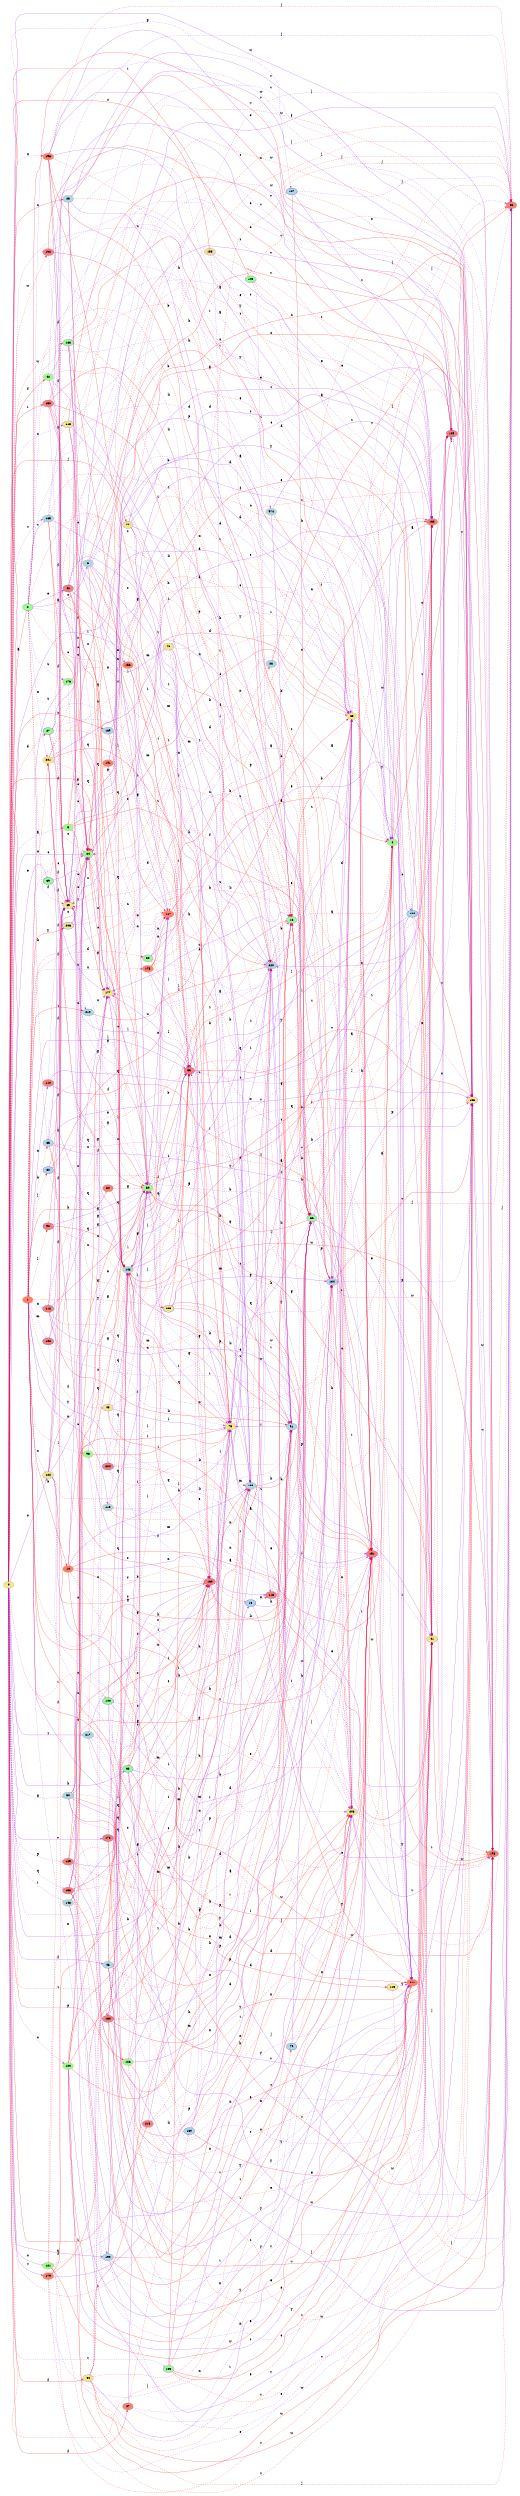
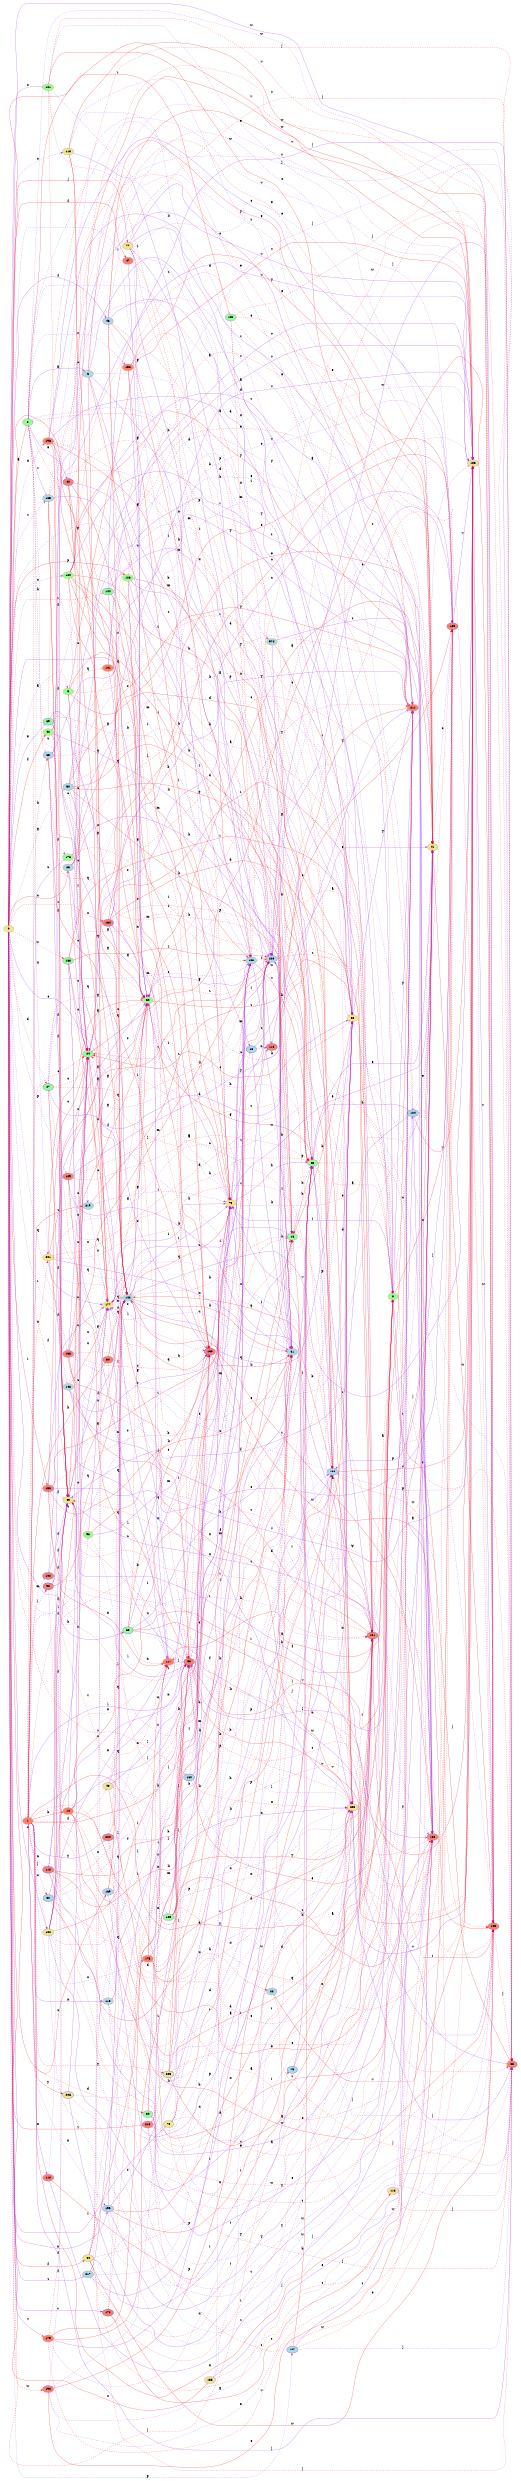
(208, 656) -> (169, 949)
(295, 1392) -> (352, 1860)
(196, 1971) -> (243, 622)
